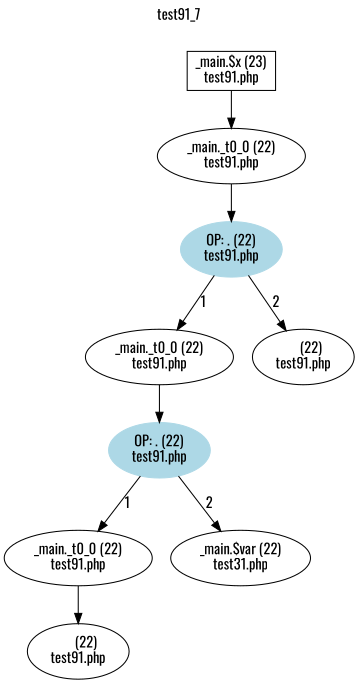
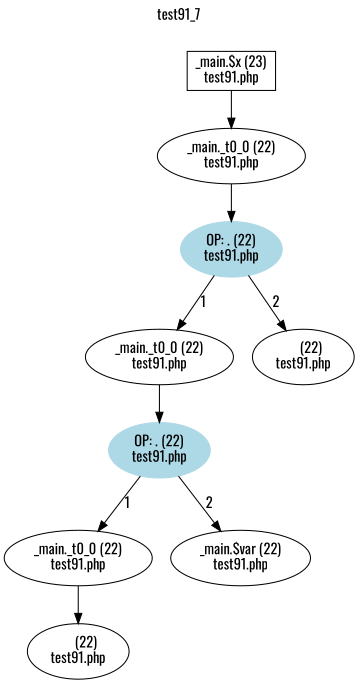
(241, 558) -> (241, 558)
